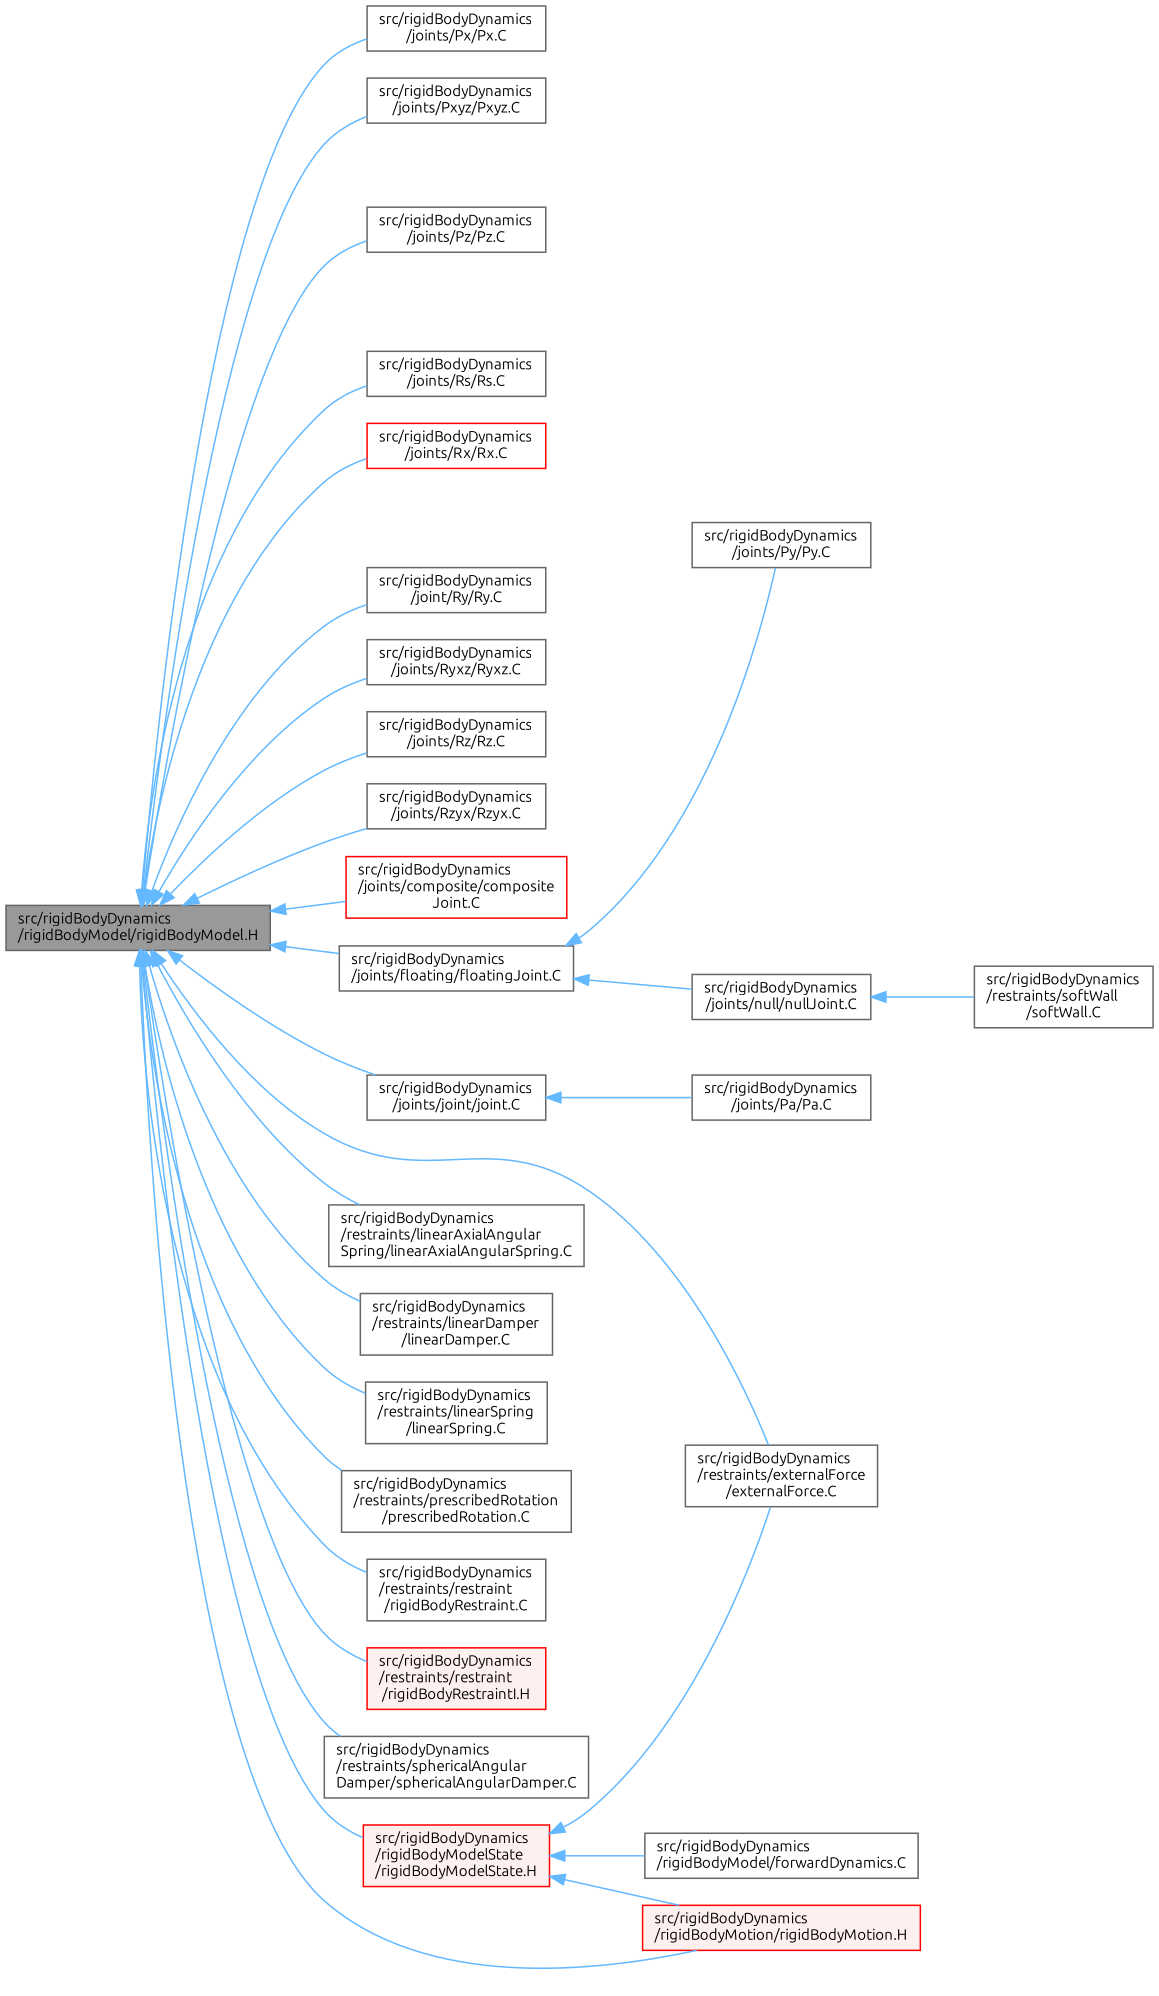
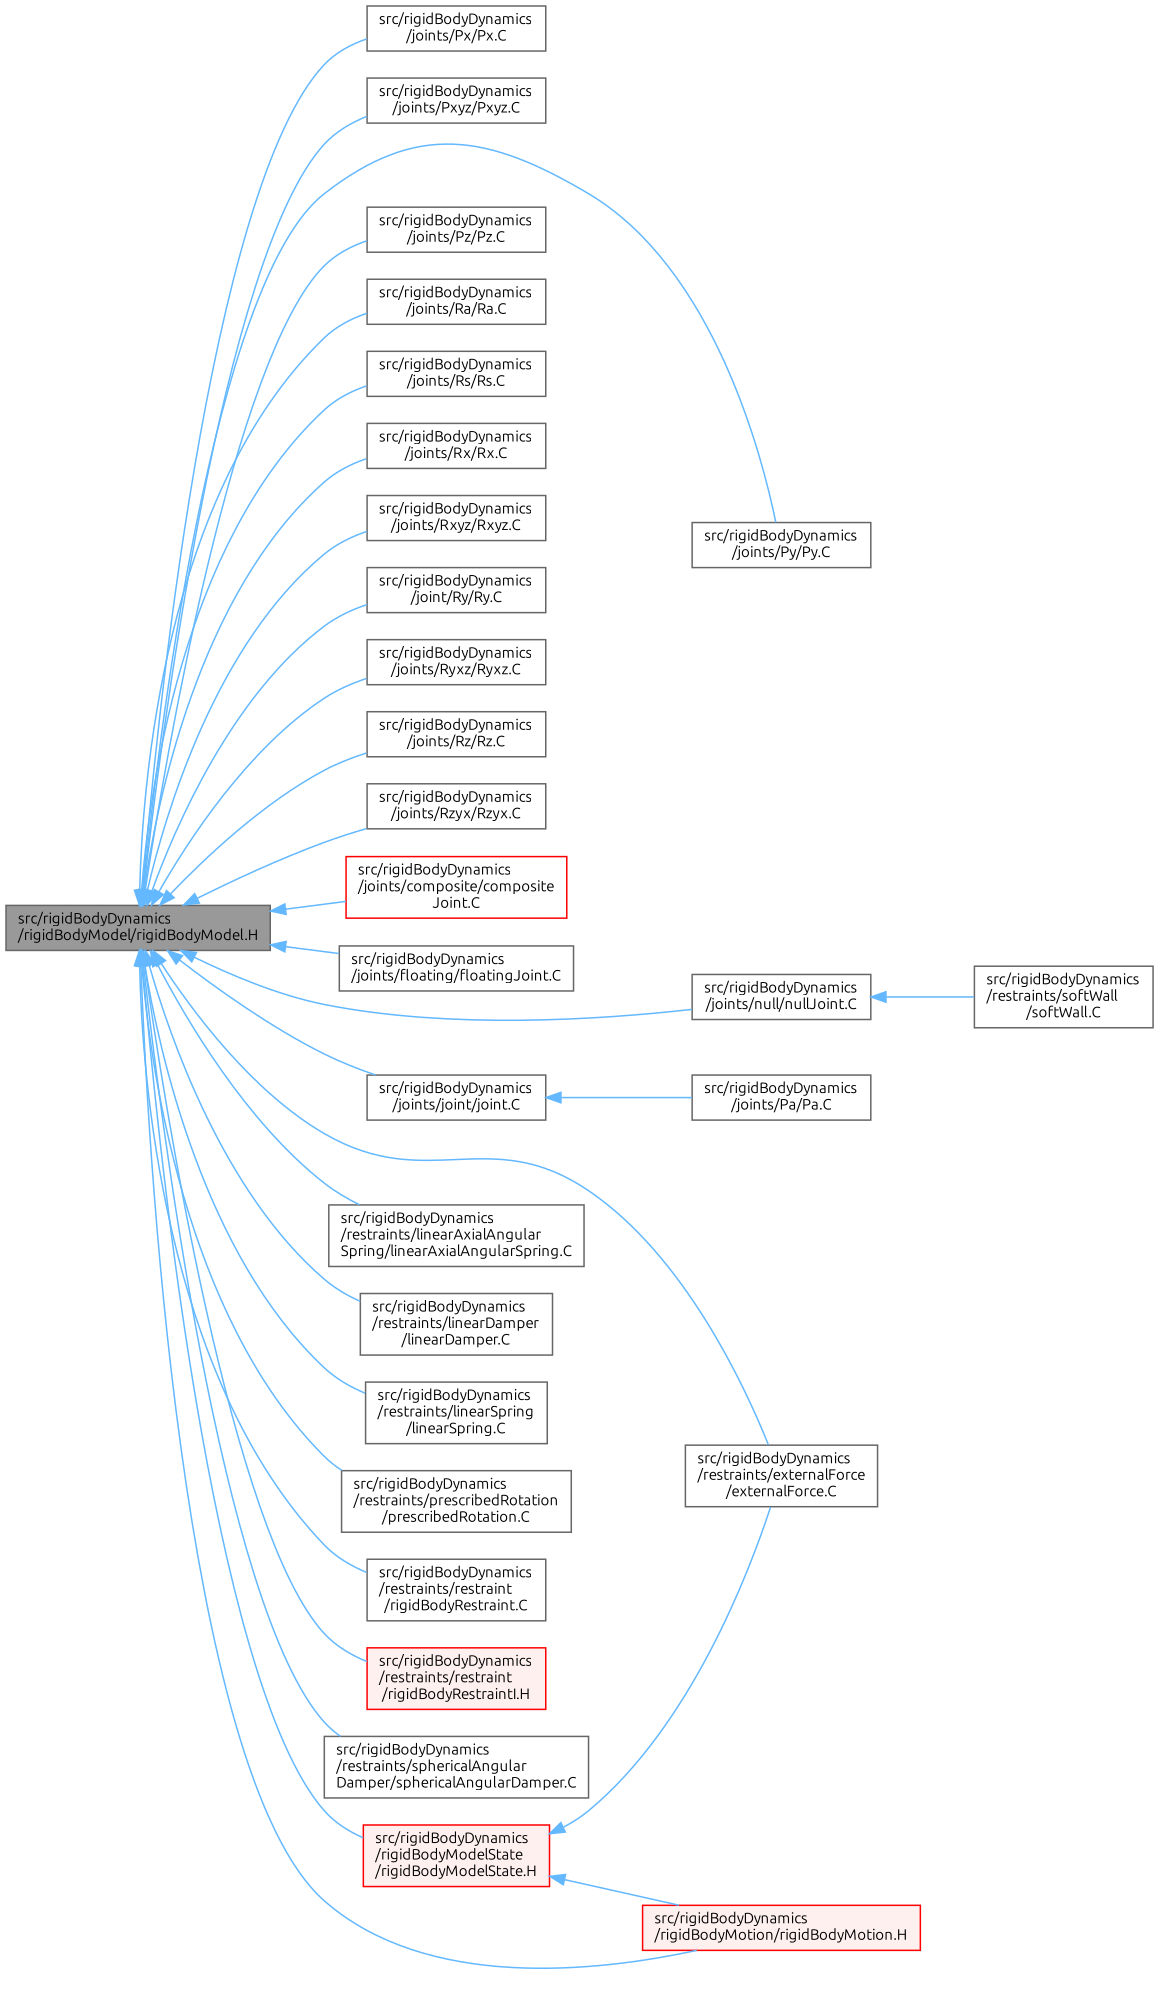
none -> (456, 302)
(456, 446) -> (456, 446)
none -> (456, 518)
(706, 769) -> (307, 215)
(640, 985) -> (439, 1018)
(781, 1856) -> none
